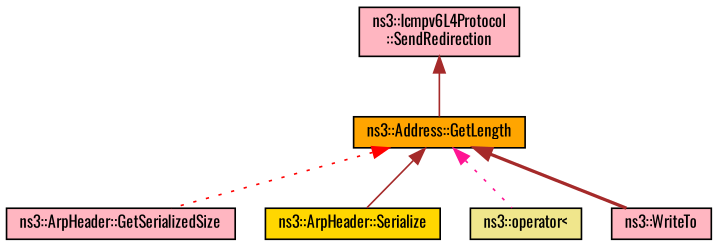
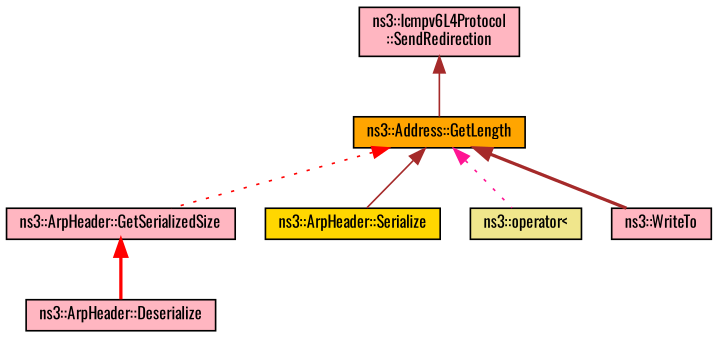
none -> (121, 315)
